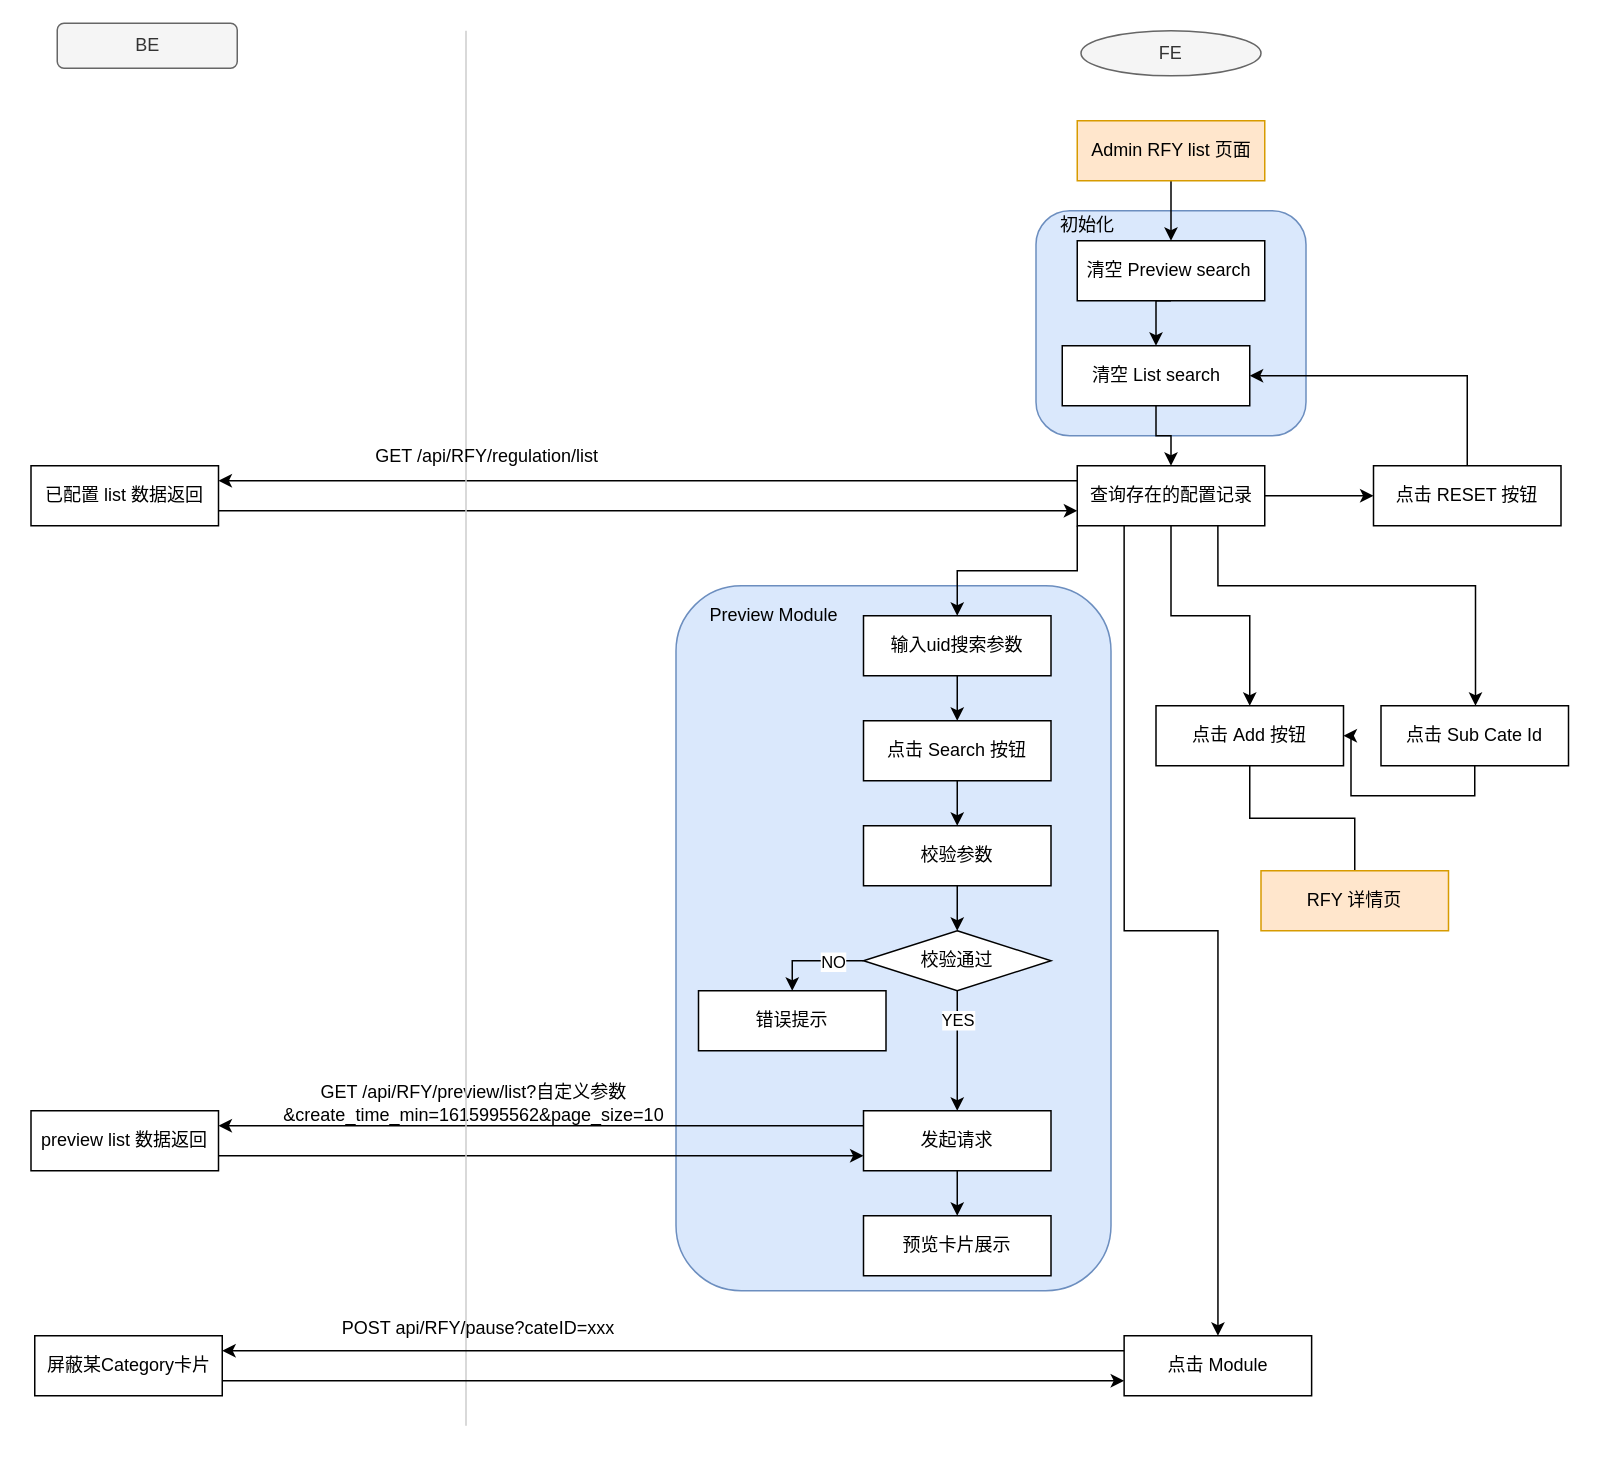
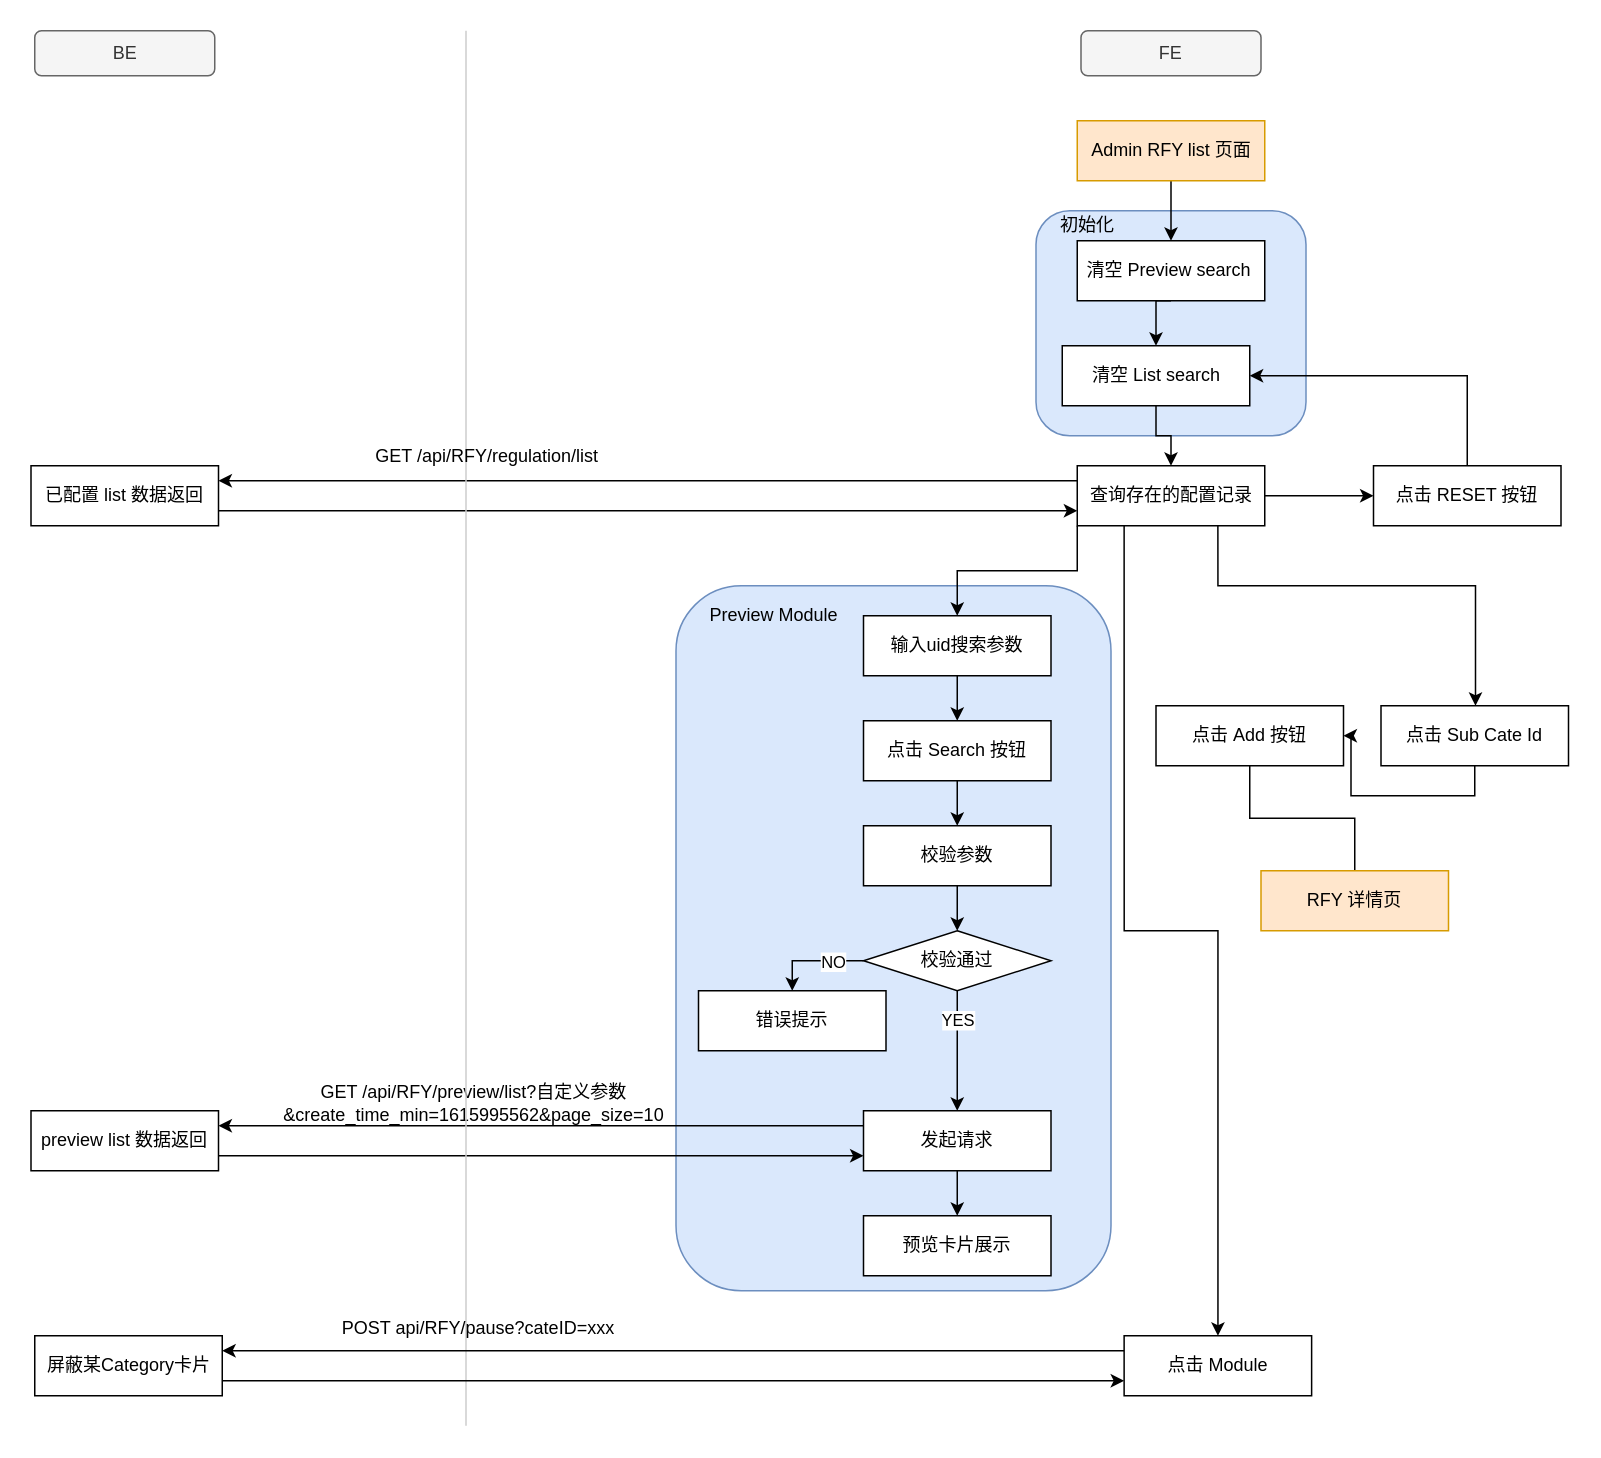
(147, 46) -> (125, 53)
(1171, 53) -> (1171, 53)
(1205, 616) -> none
